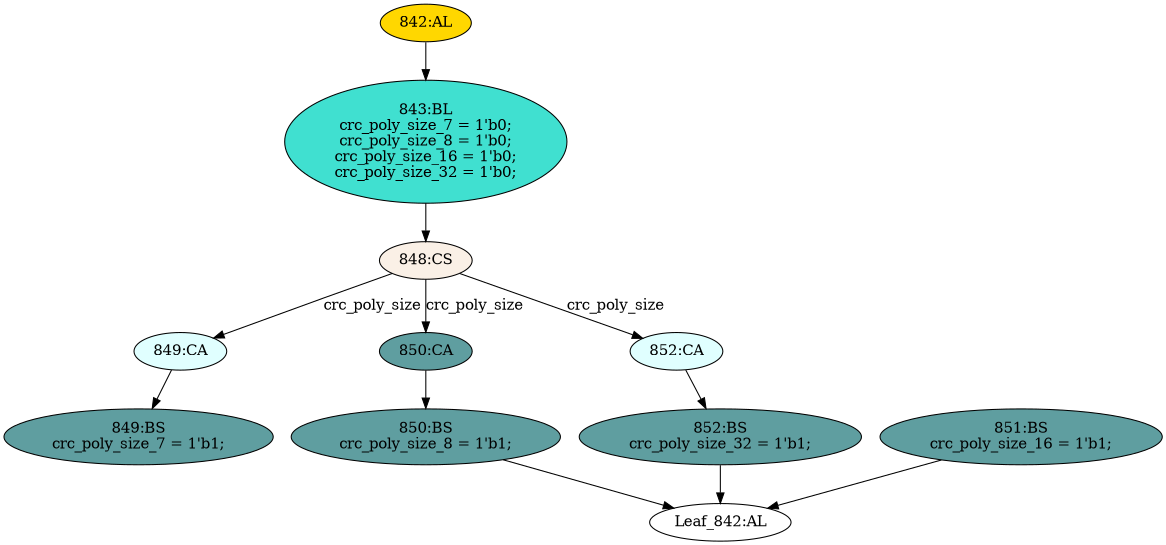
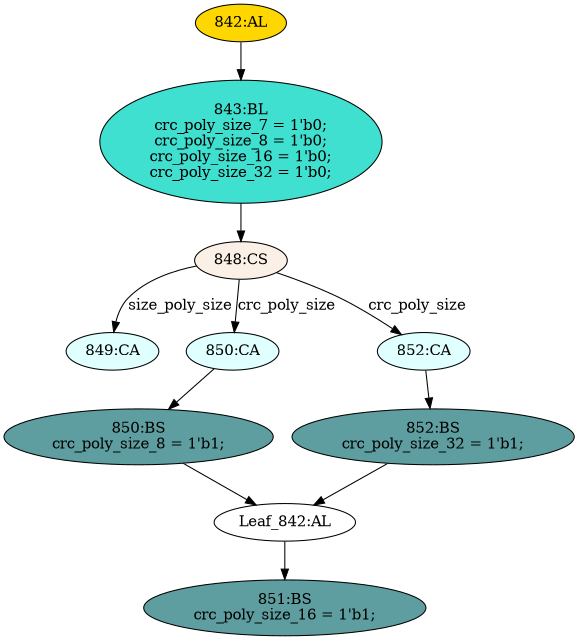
(373, 306) -> (180, 306)
(426, 351) -> (233, 351)
(139, 437) -> none
(860, 483) -> (285, 555)
